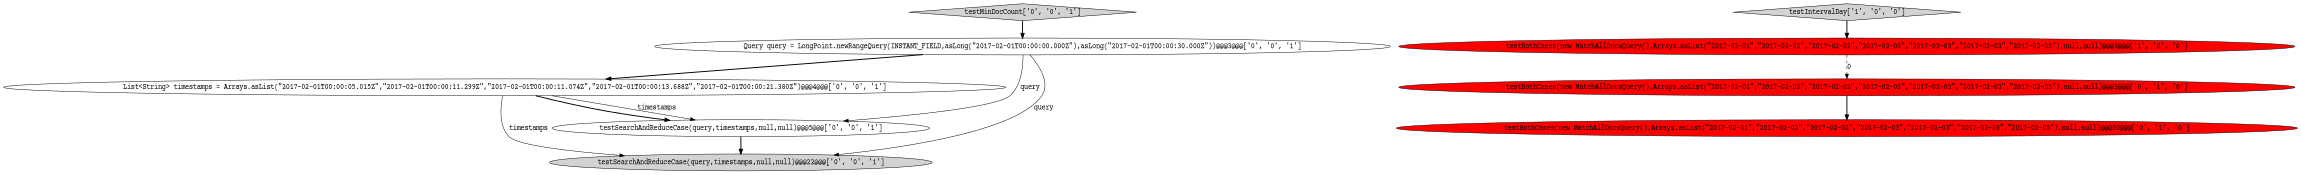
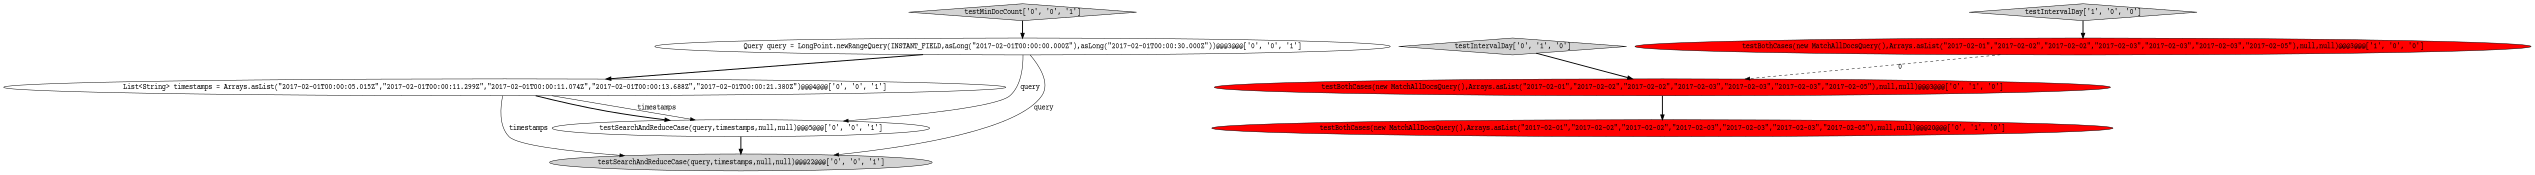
none -> (1513, 46)
